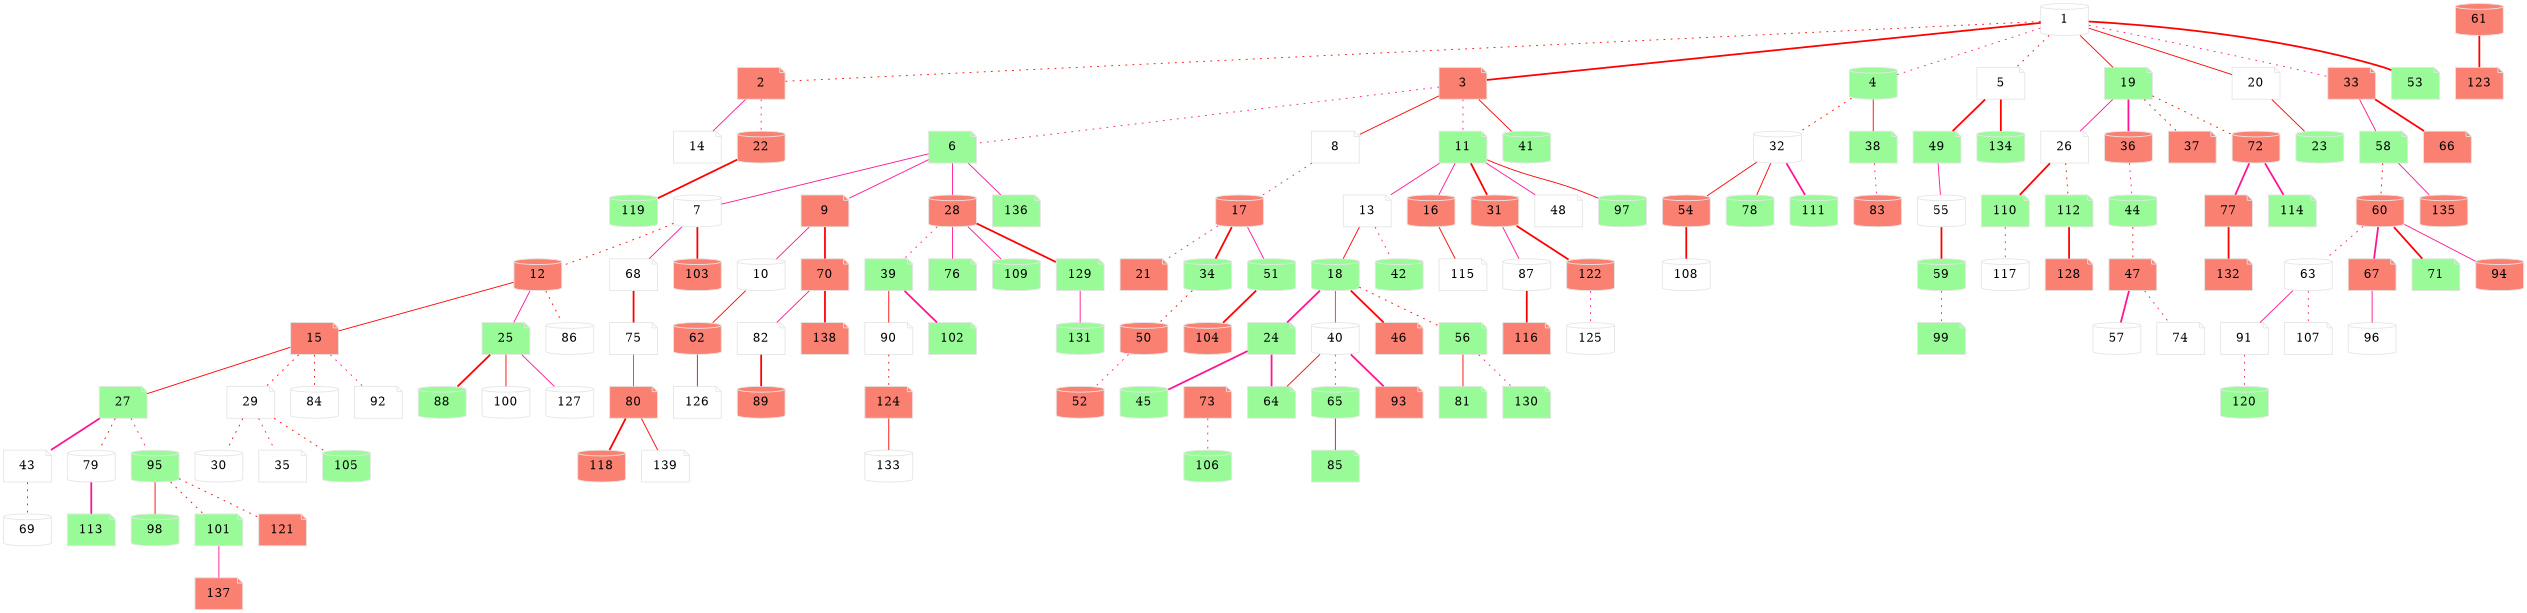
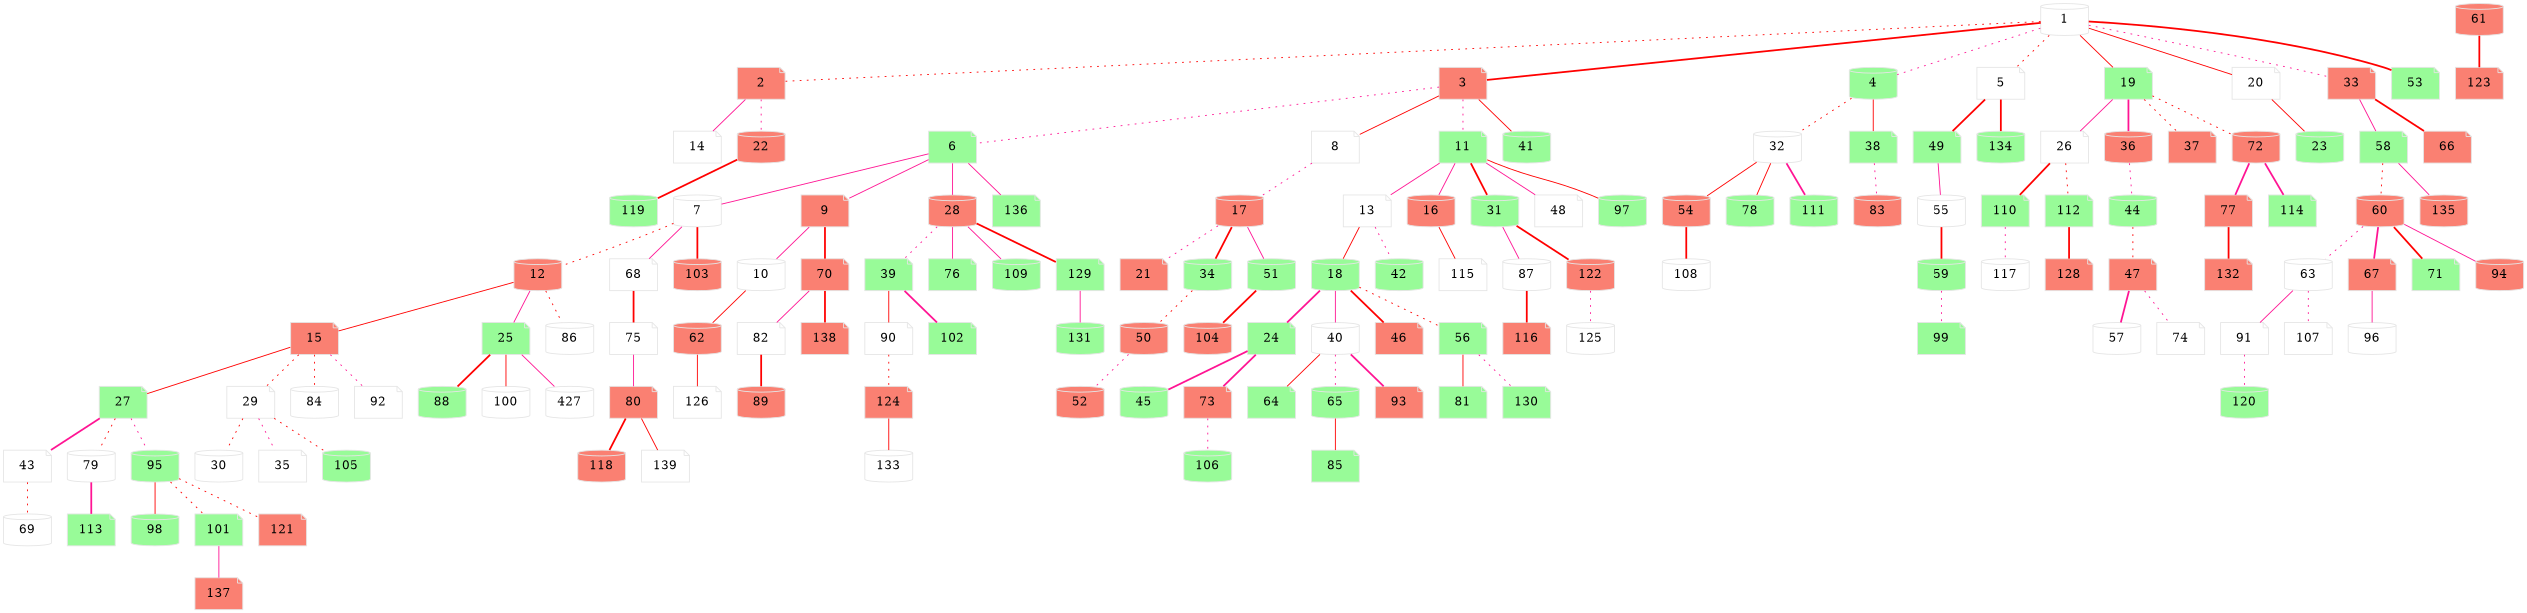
(1495, 211) -> (1495, 211)
(1272, 370) -> (1240, 370)
(570, 402) -> (570, 402)
